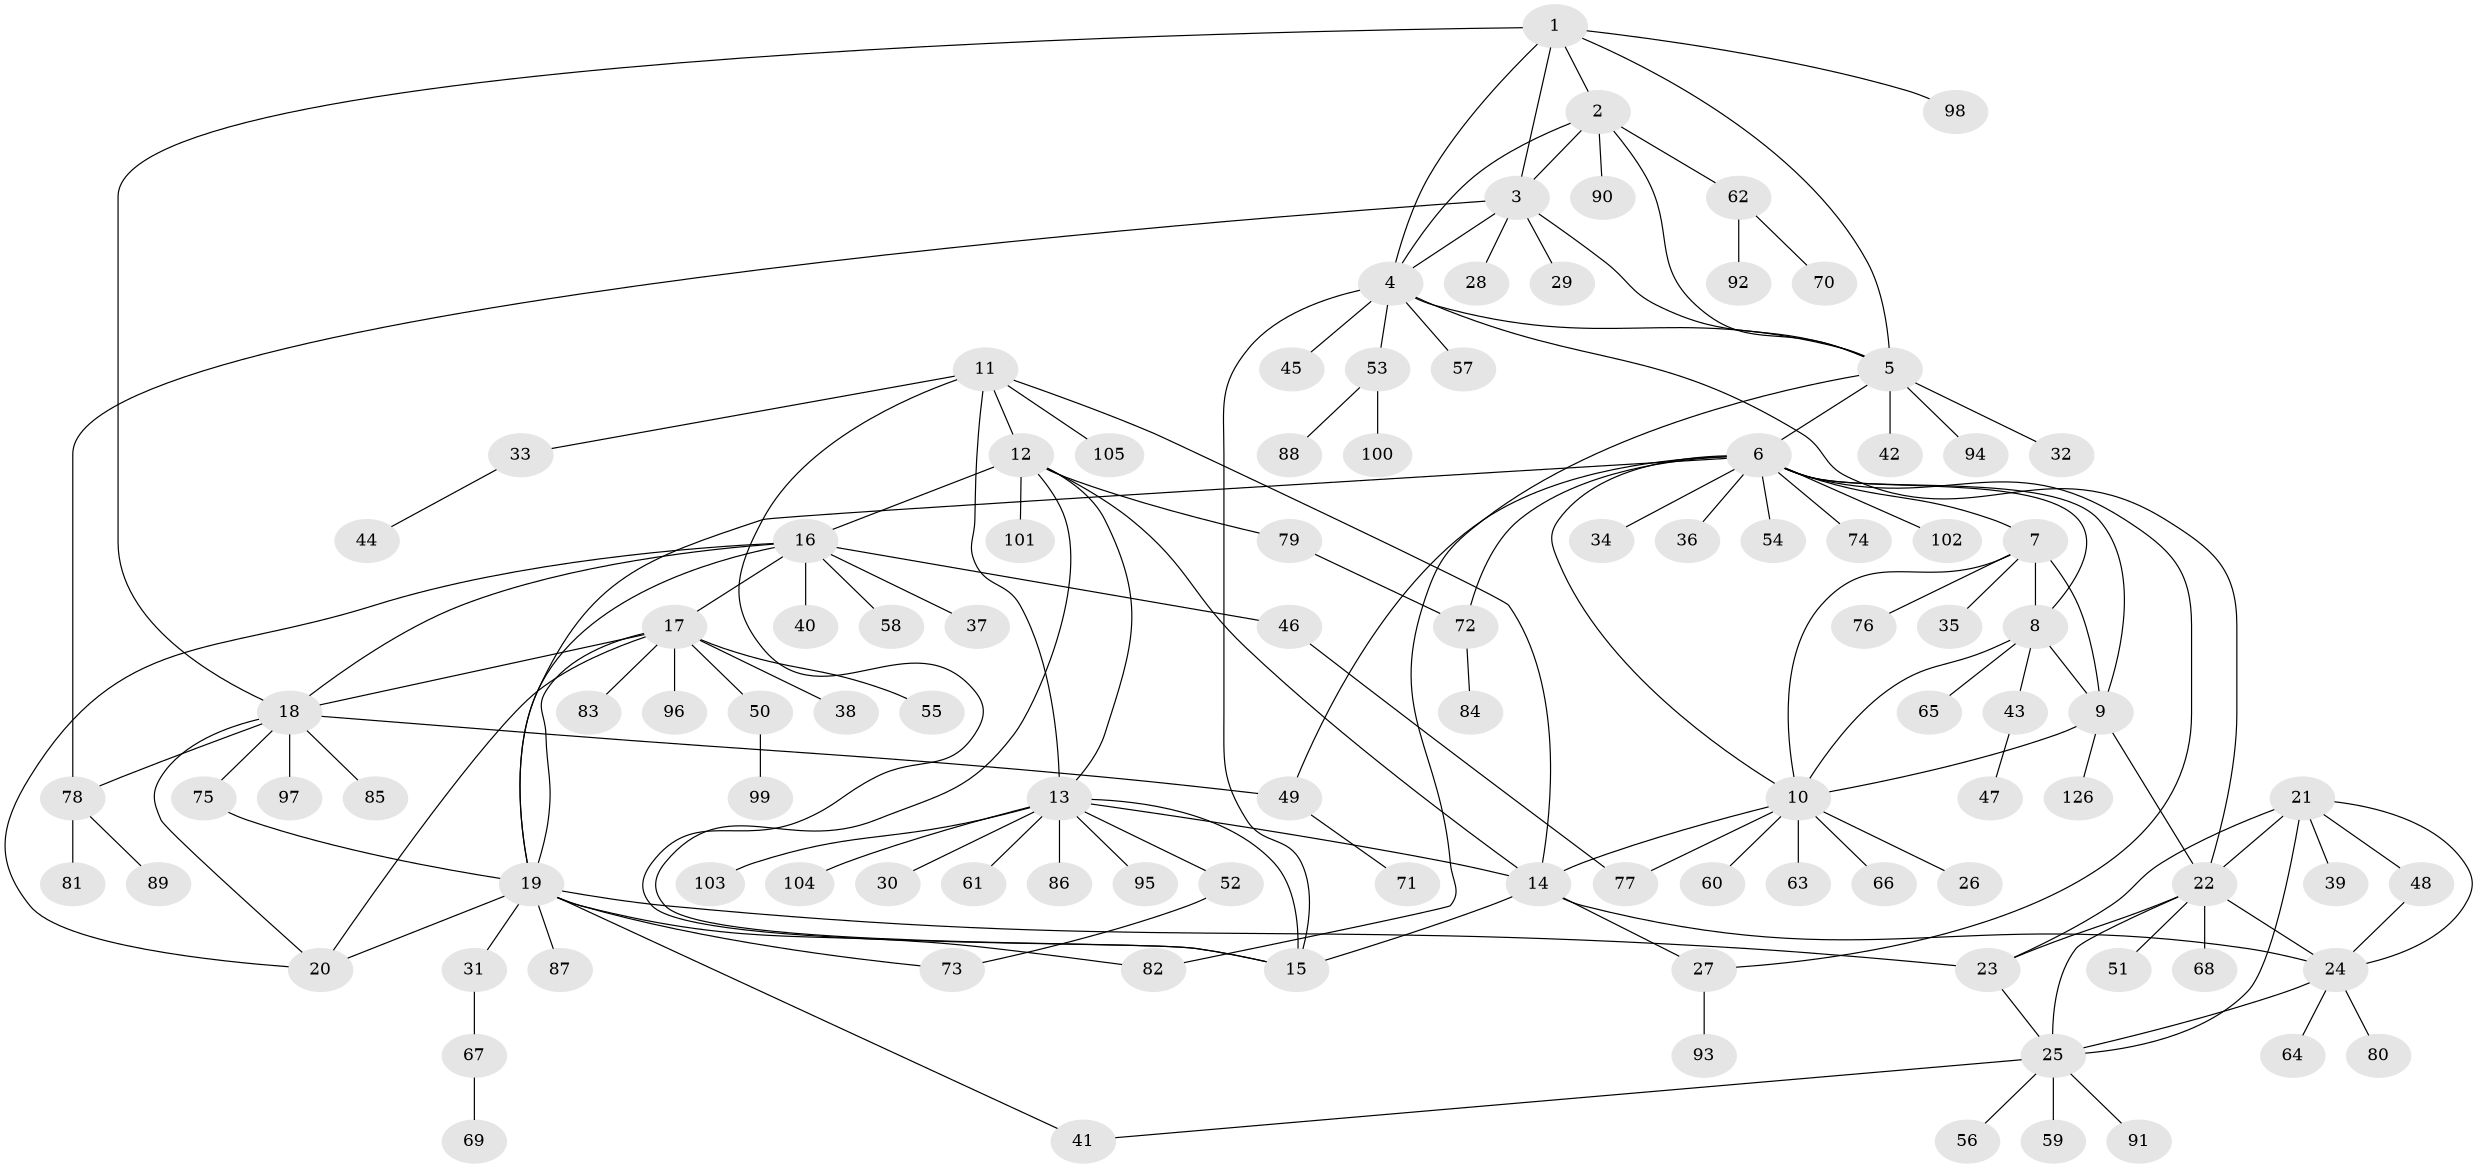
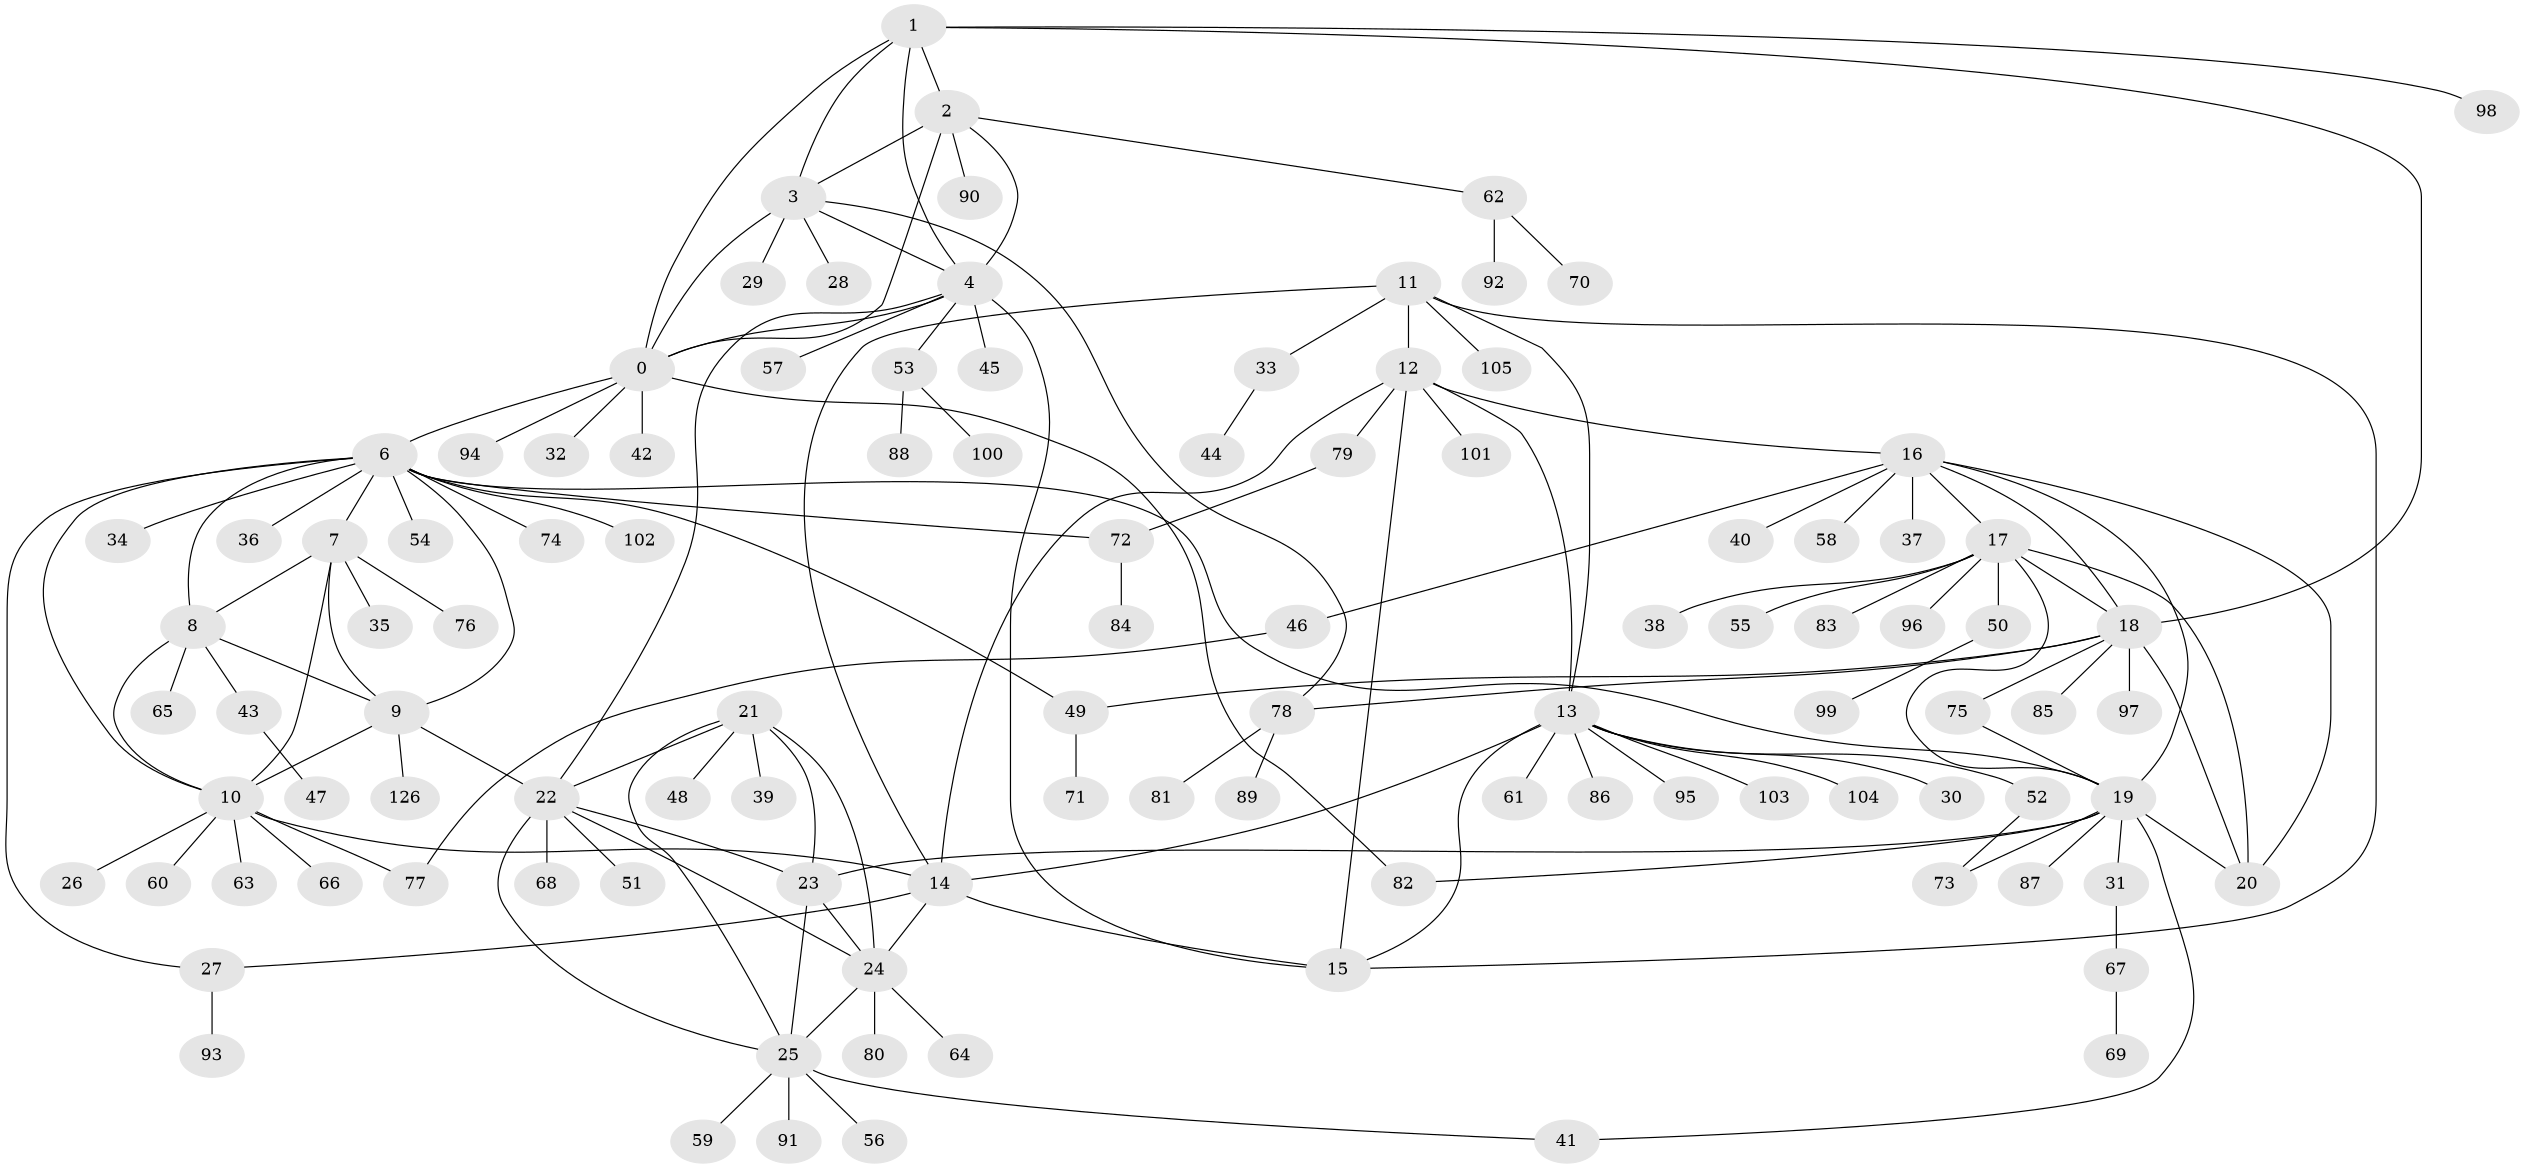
(1890, 369) -> (642, 369)
(2379, 927) -> (842, 927)
